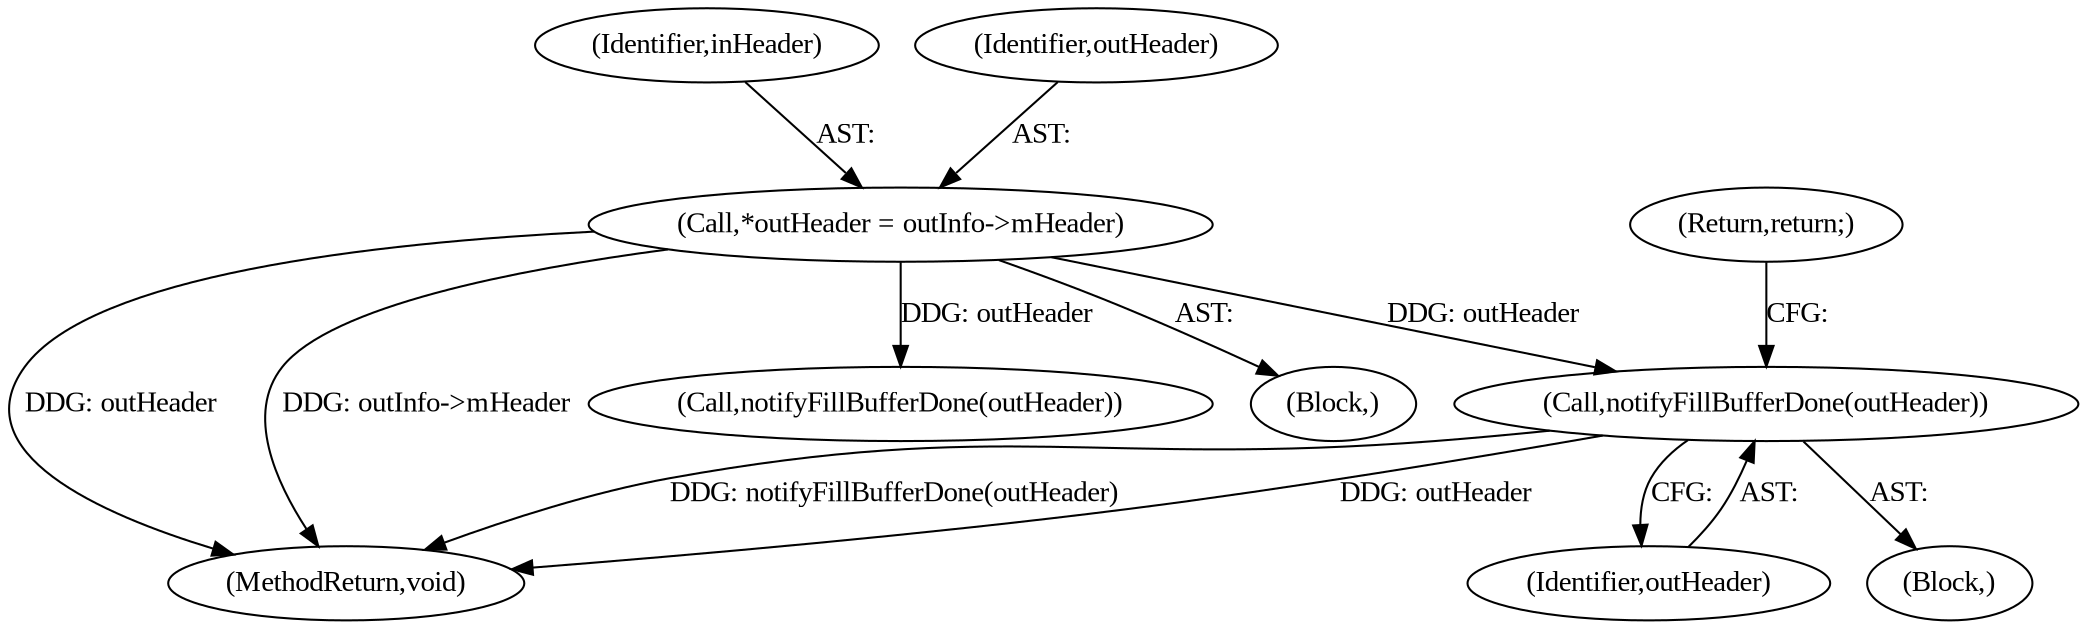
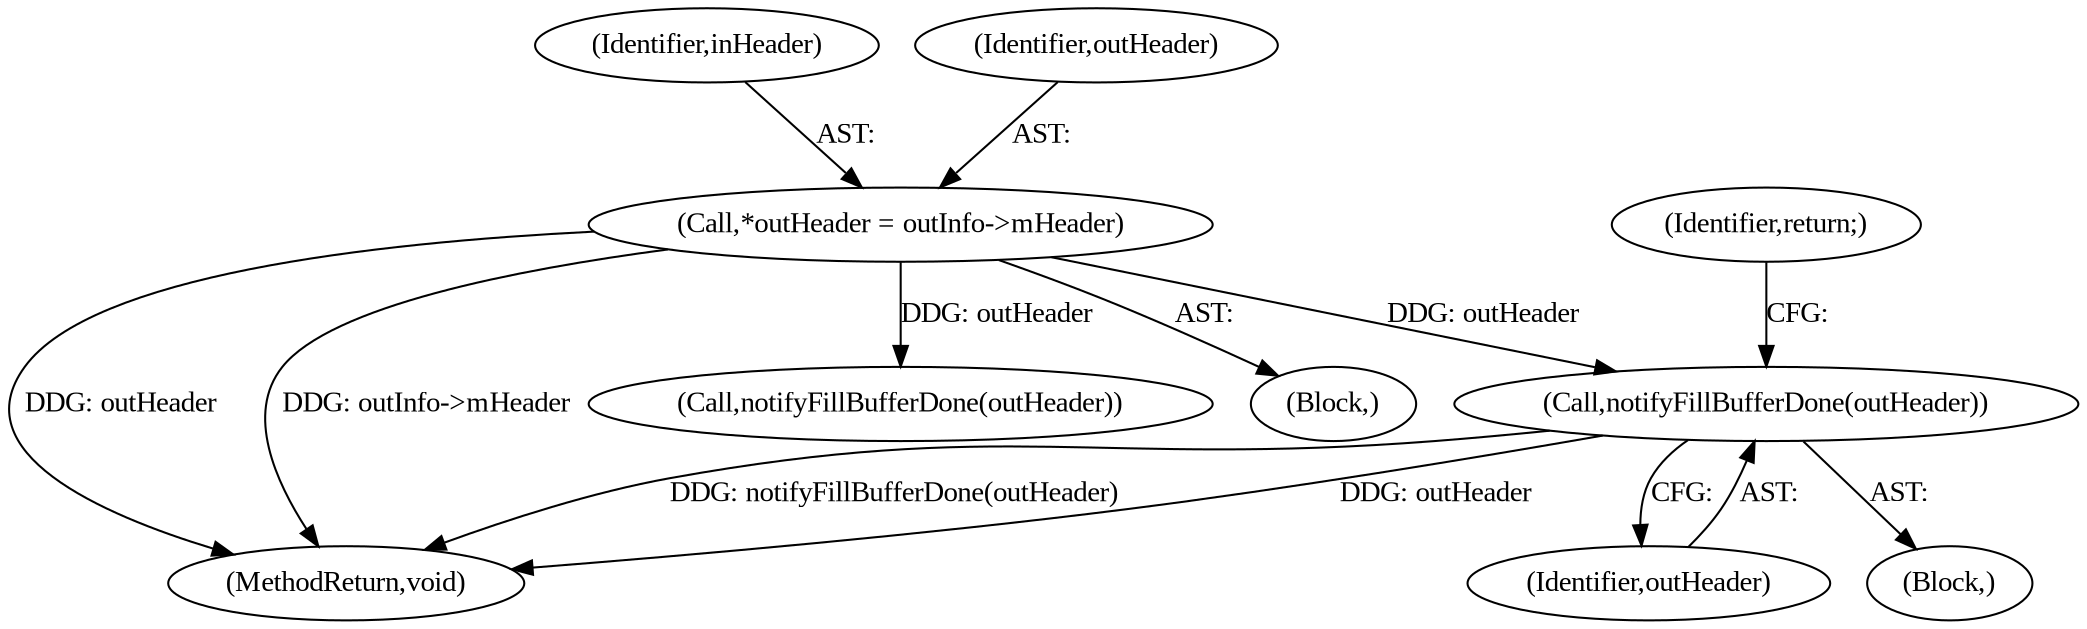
(1766, 225) -> (1766, 225)
